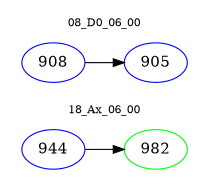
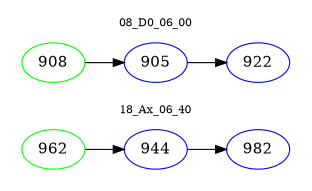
(53, 63) -> (53, 63)
none -> (258, 63)
(105, 110) -> (156, 110)
none -> (53, 149)
(156, 149) -> (258, 149)
